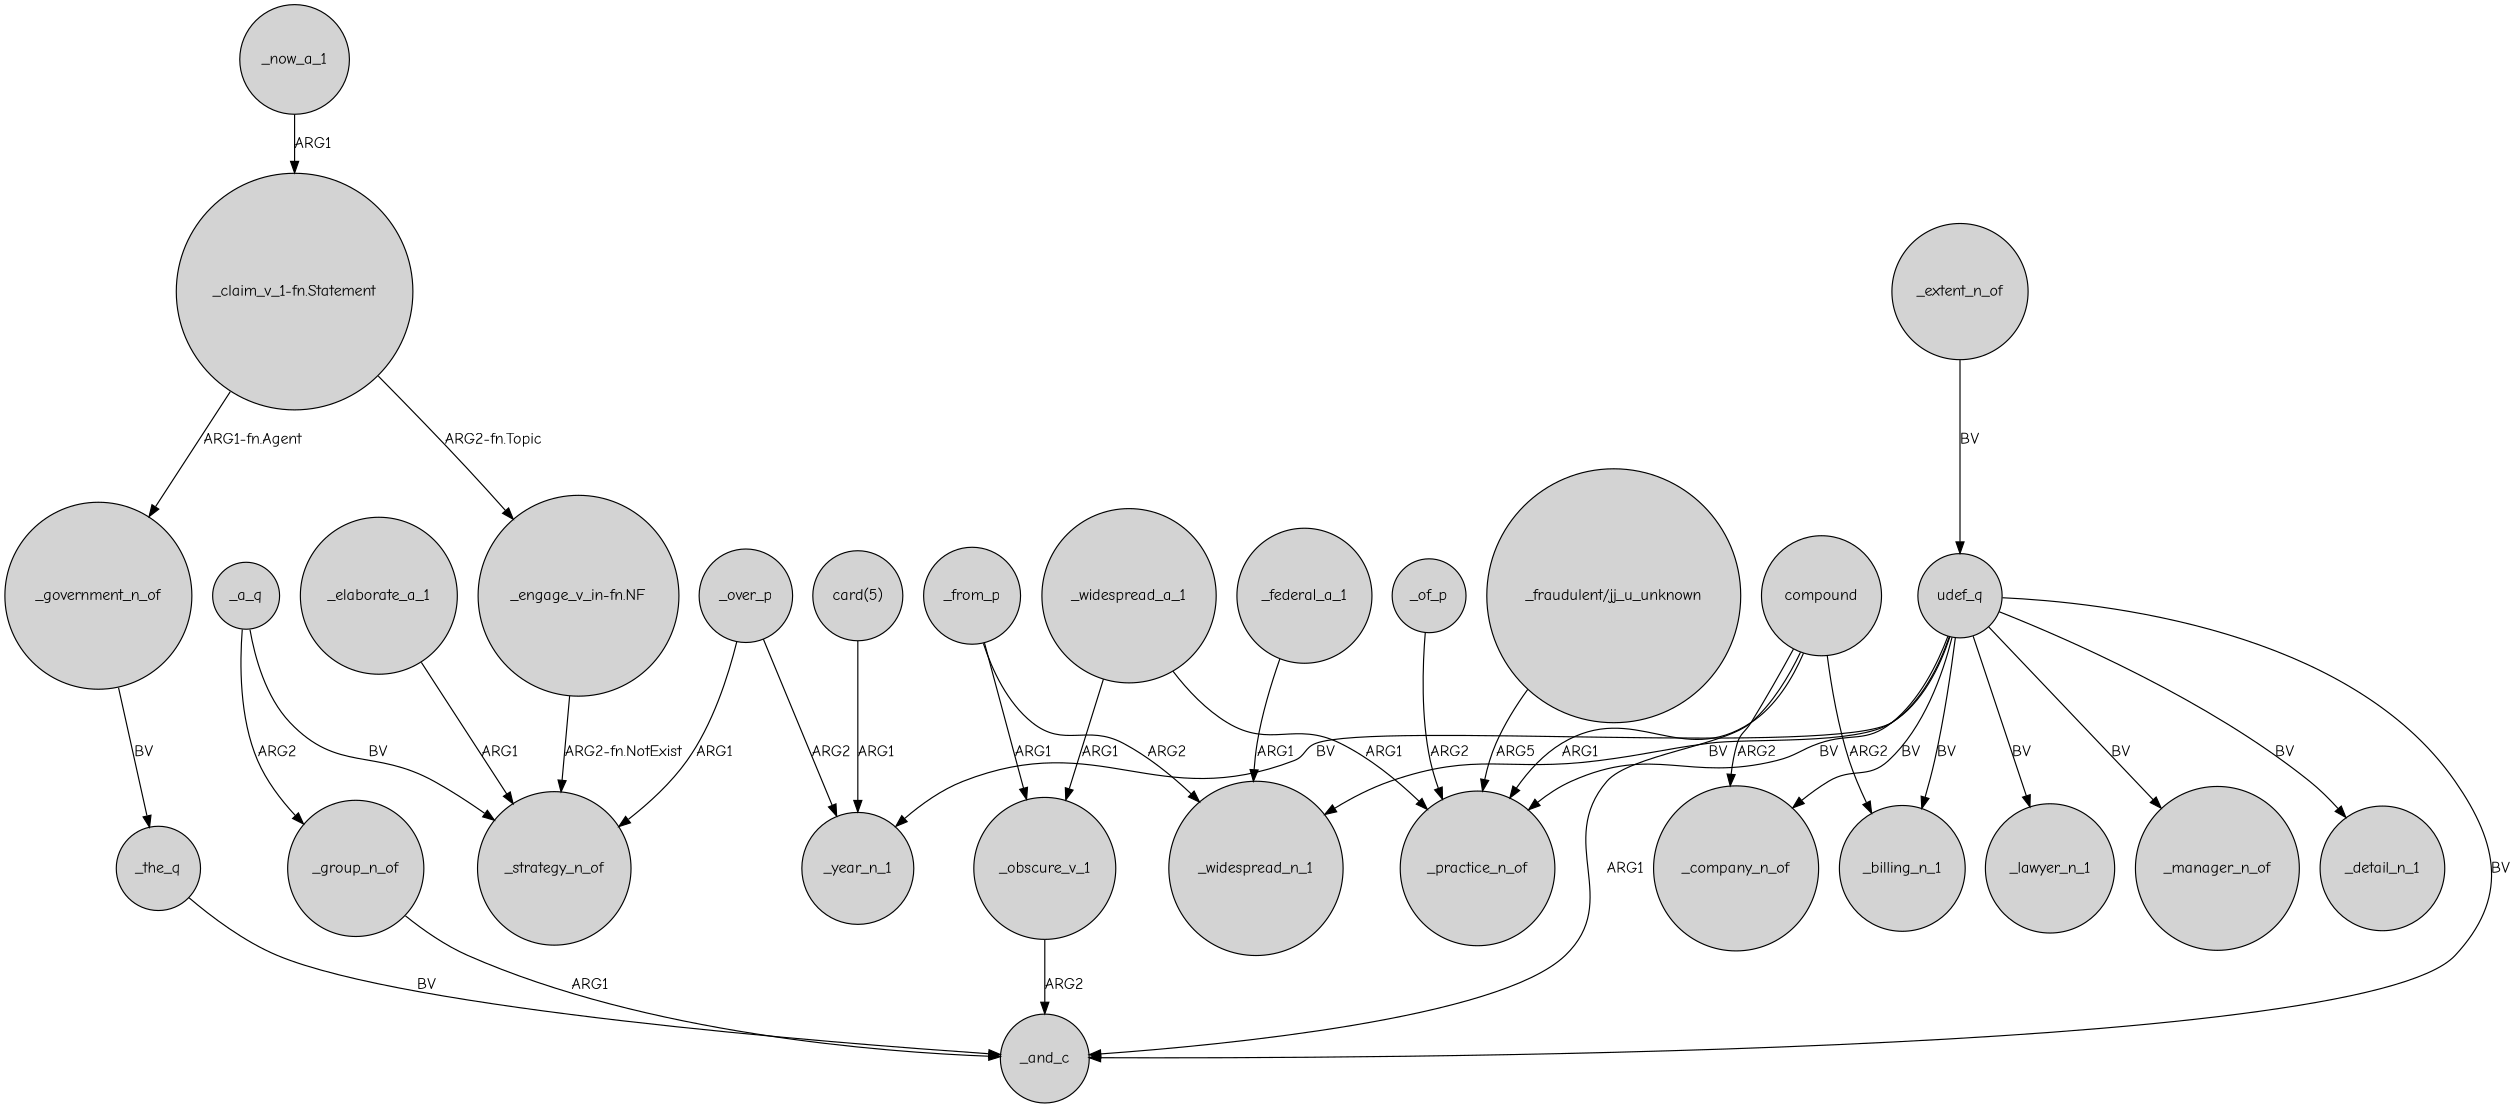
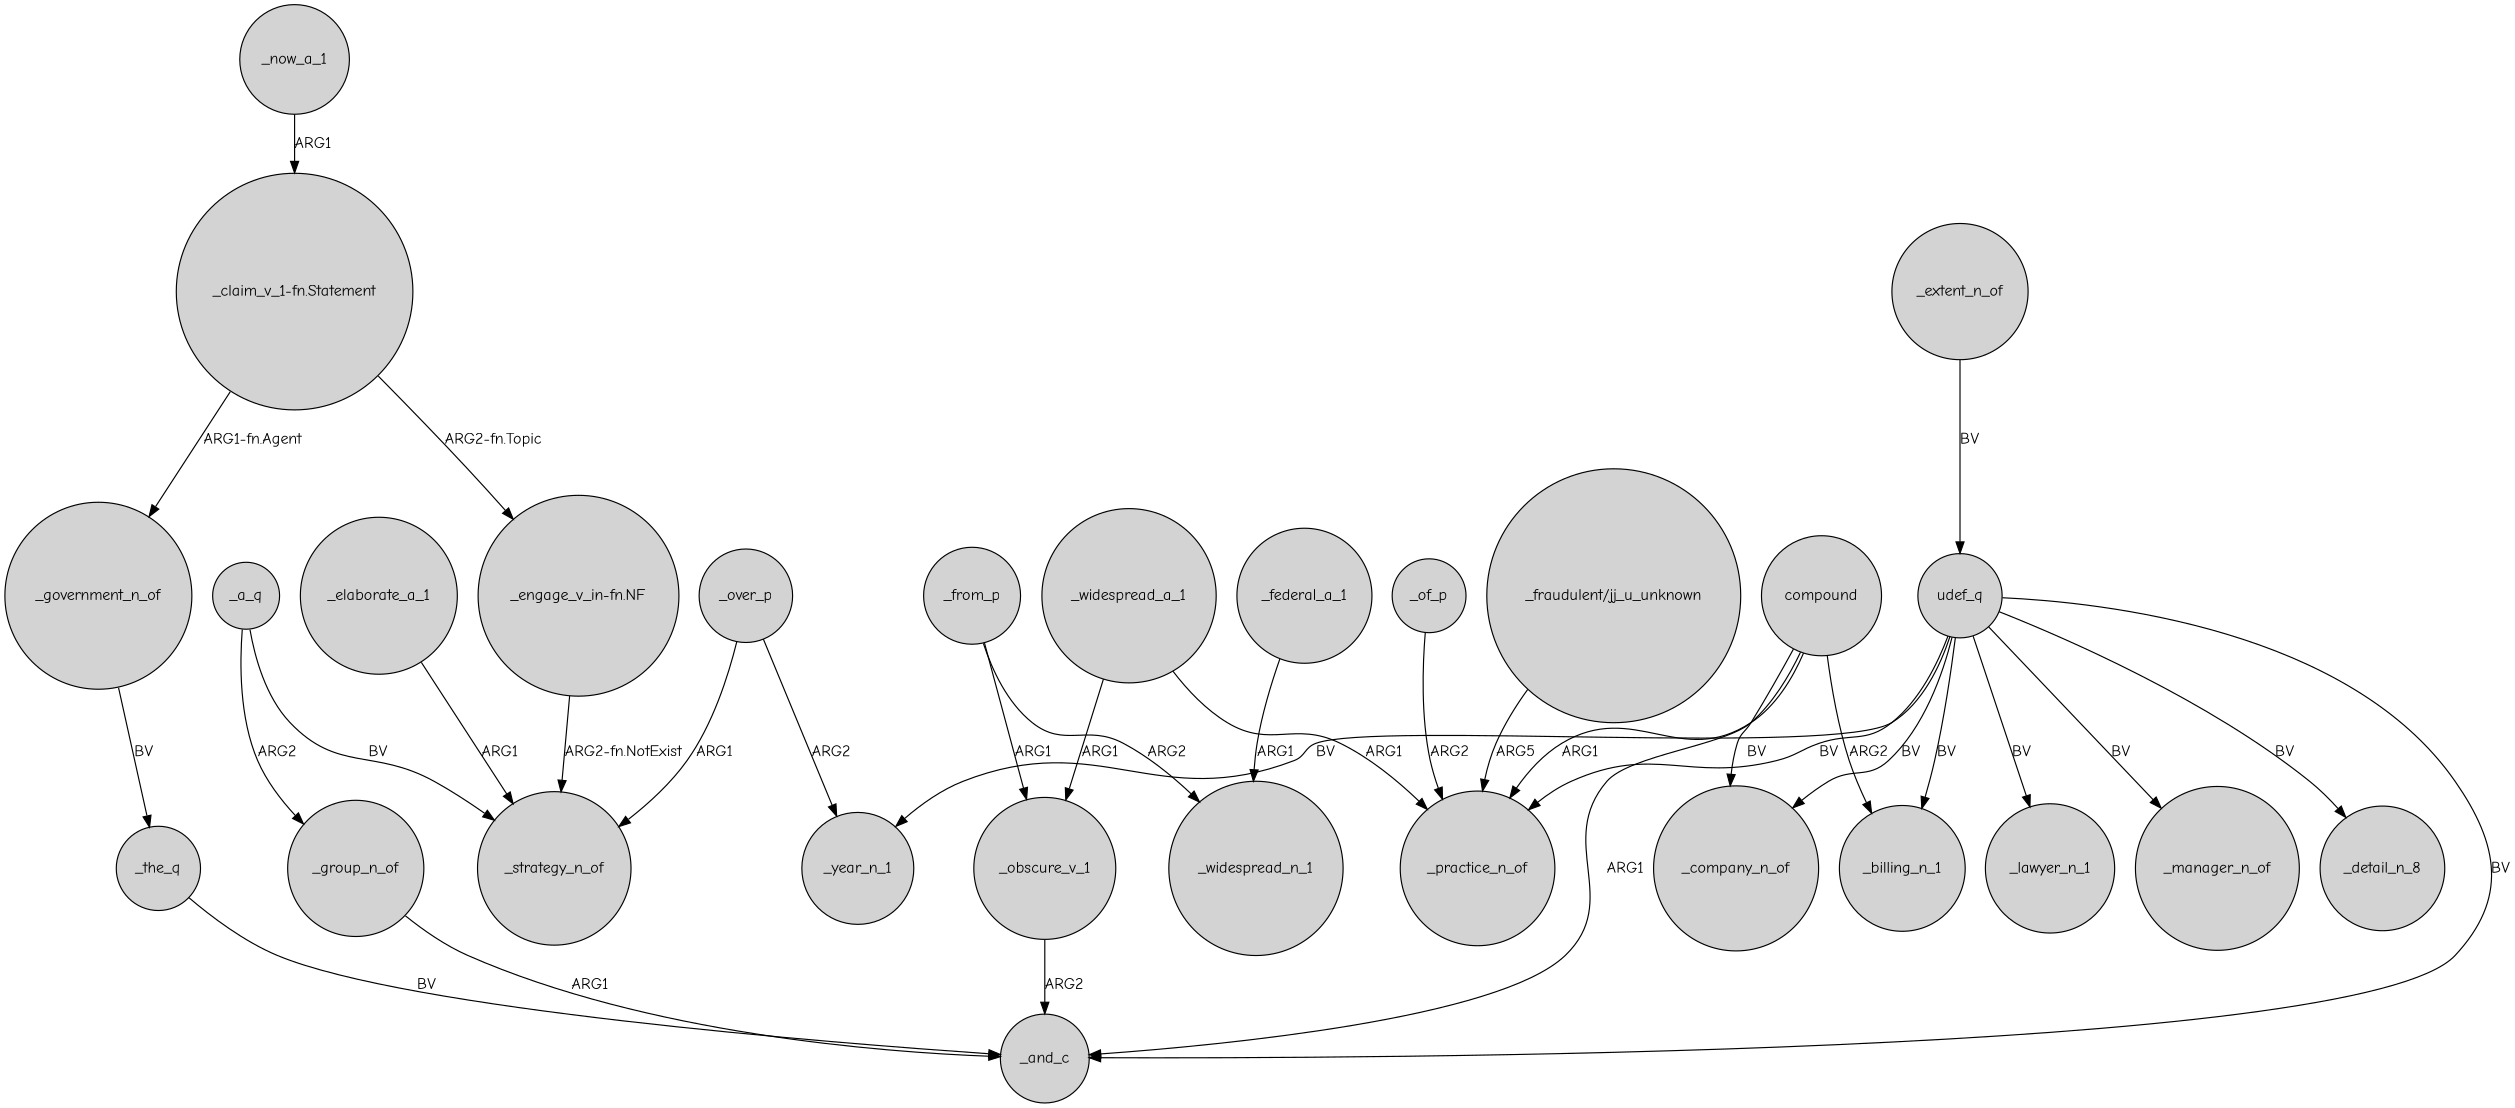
(858, 596) -> none
(1757, 752) -> (1757, 752)
(1630, 756) -> none
(2382, 868) -> (2382, 868)
